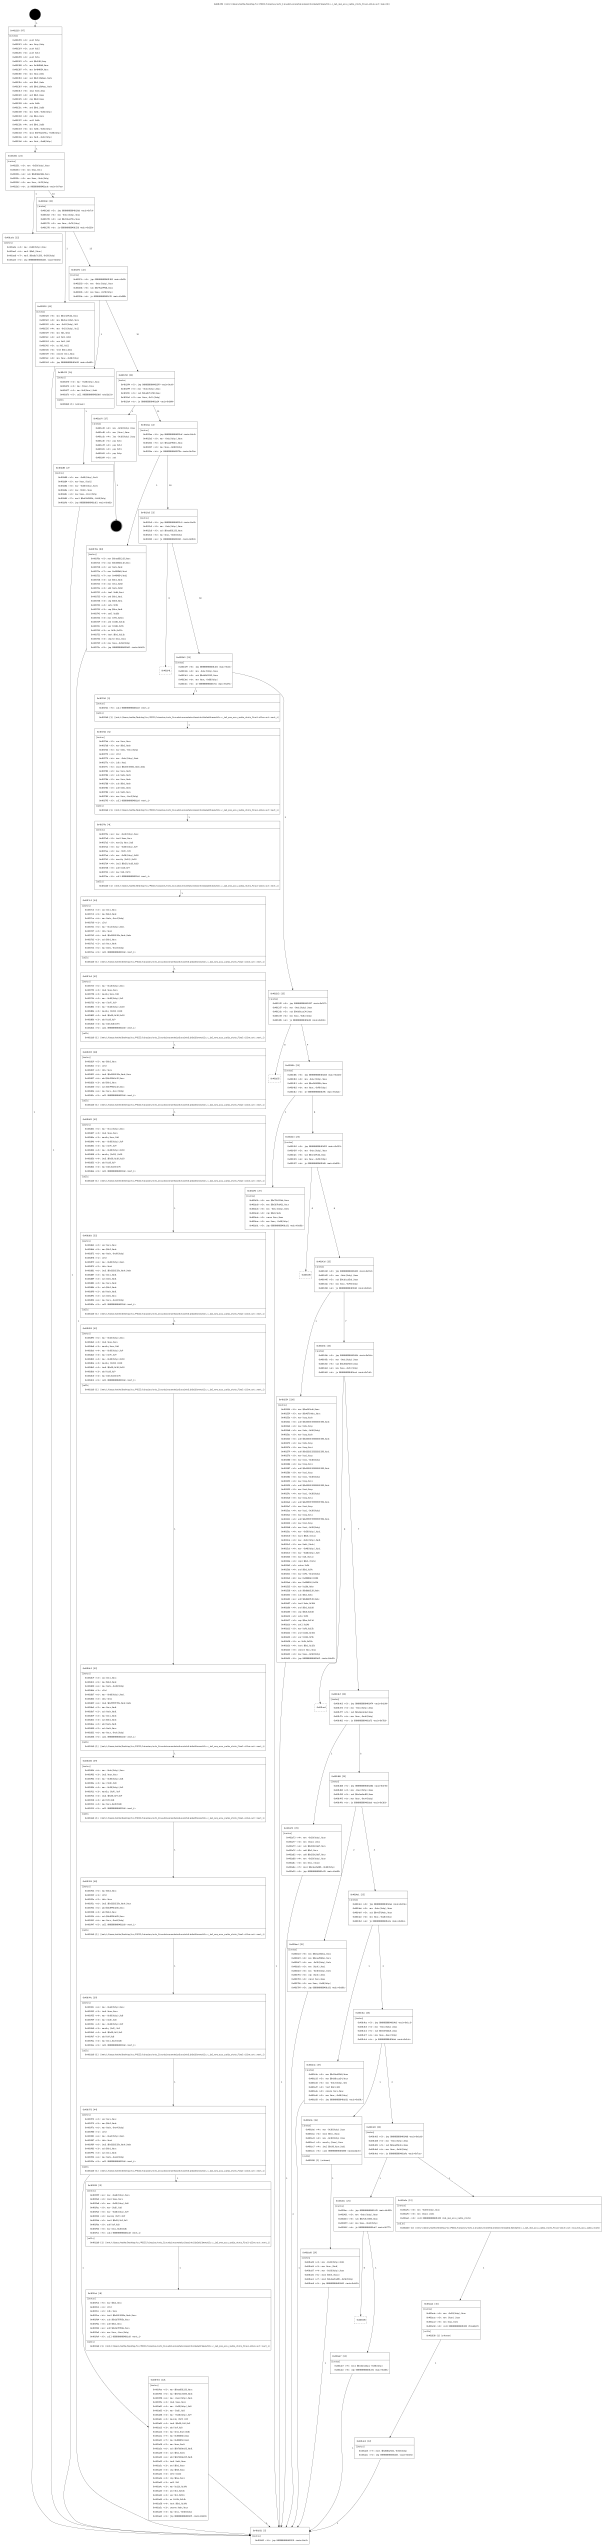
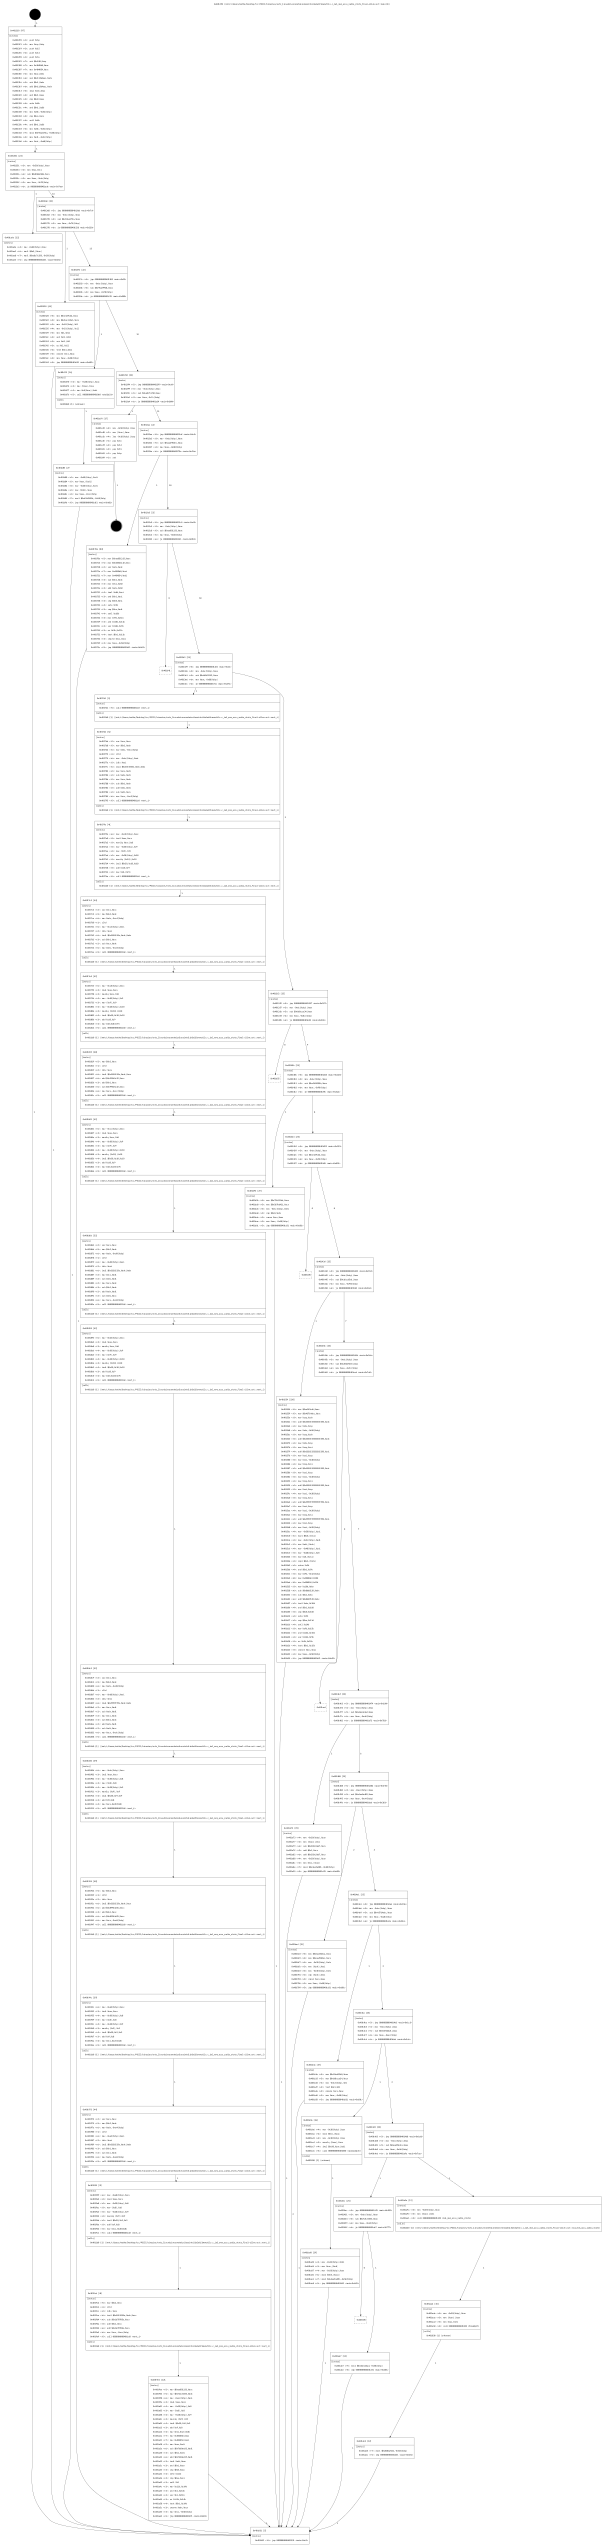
(82, 2312) -> (178, 2363)
